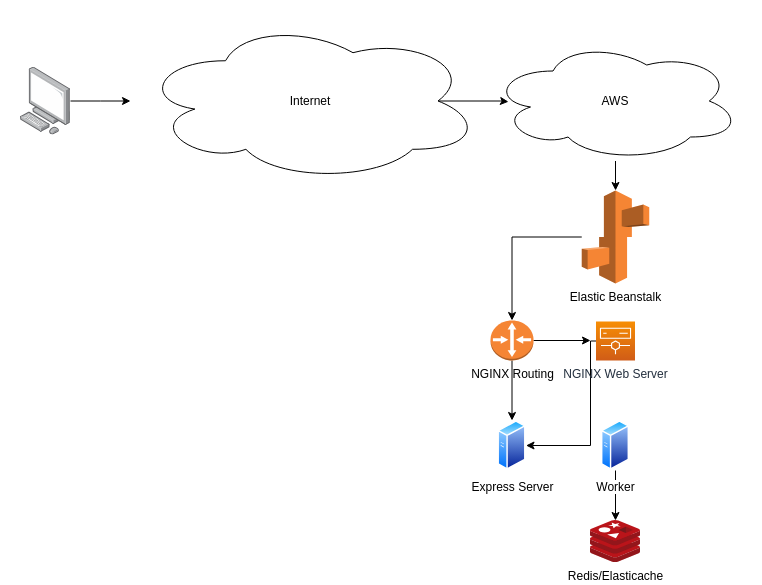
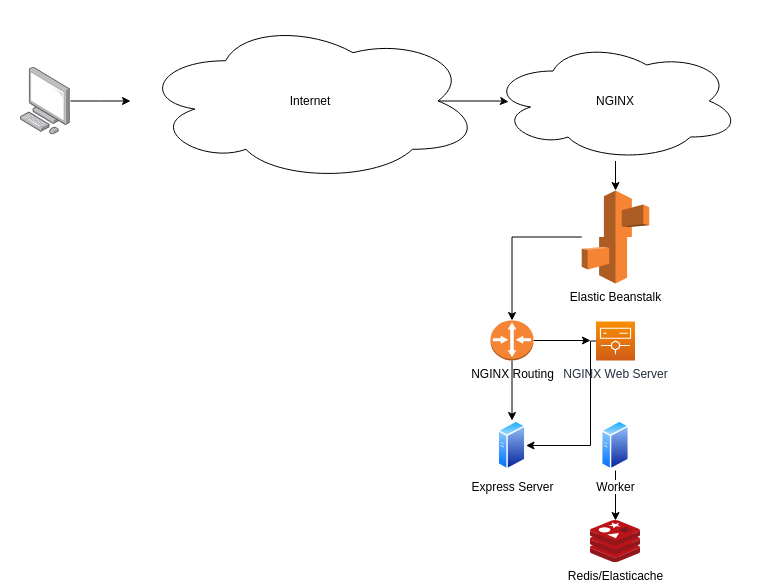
(616, 102) -> (616, 102)
